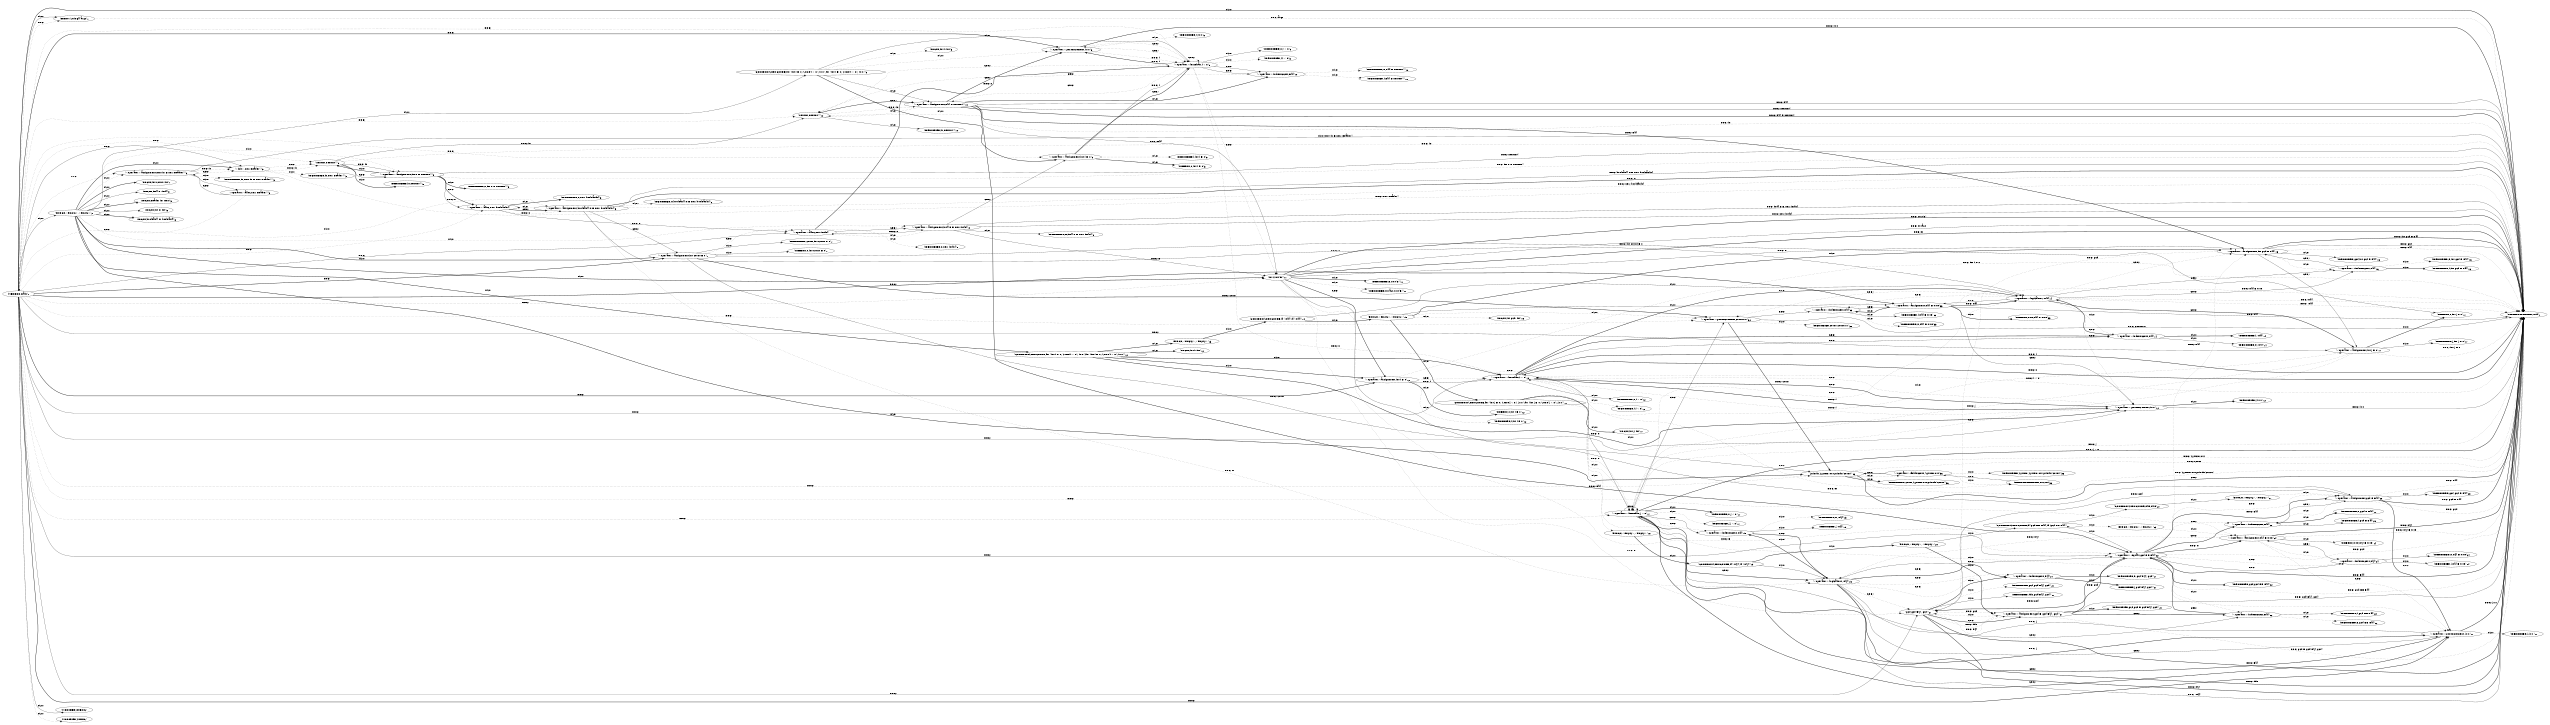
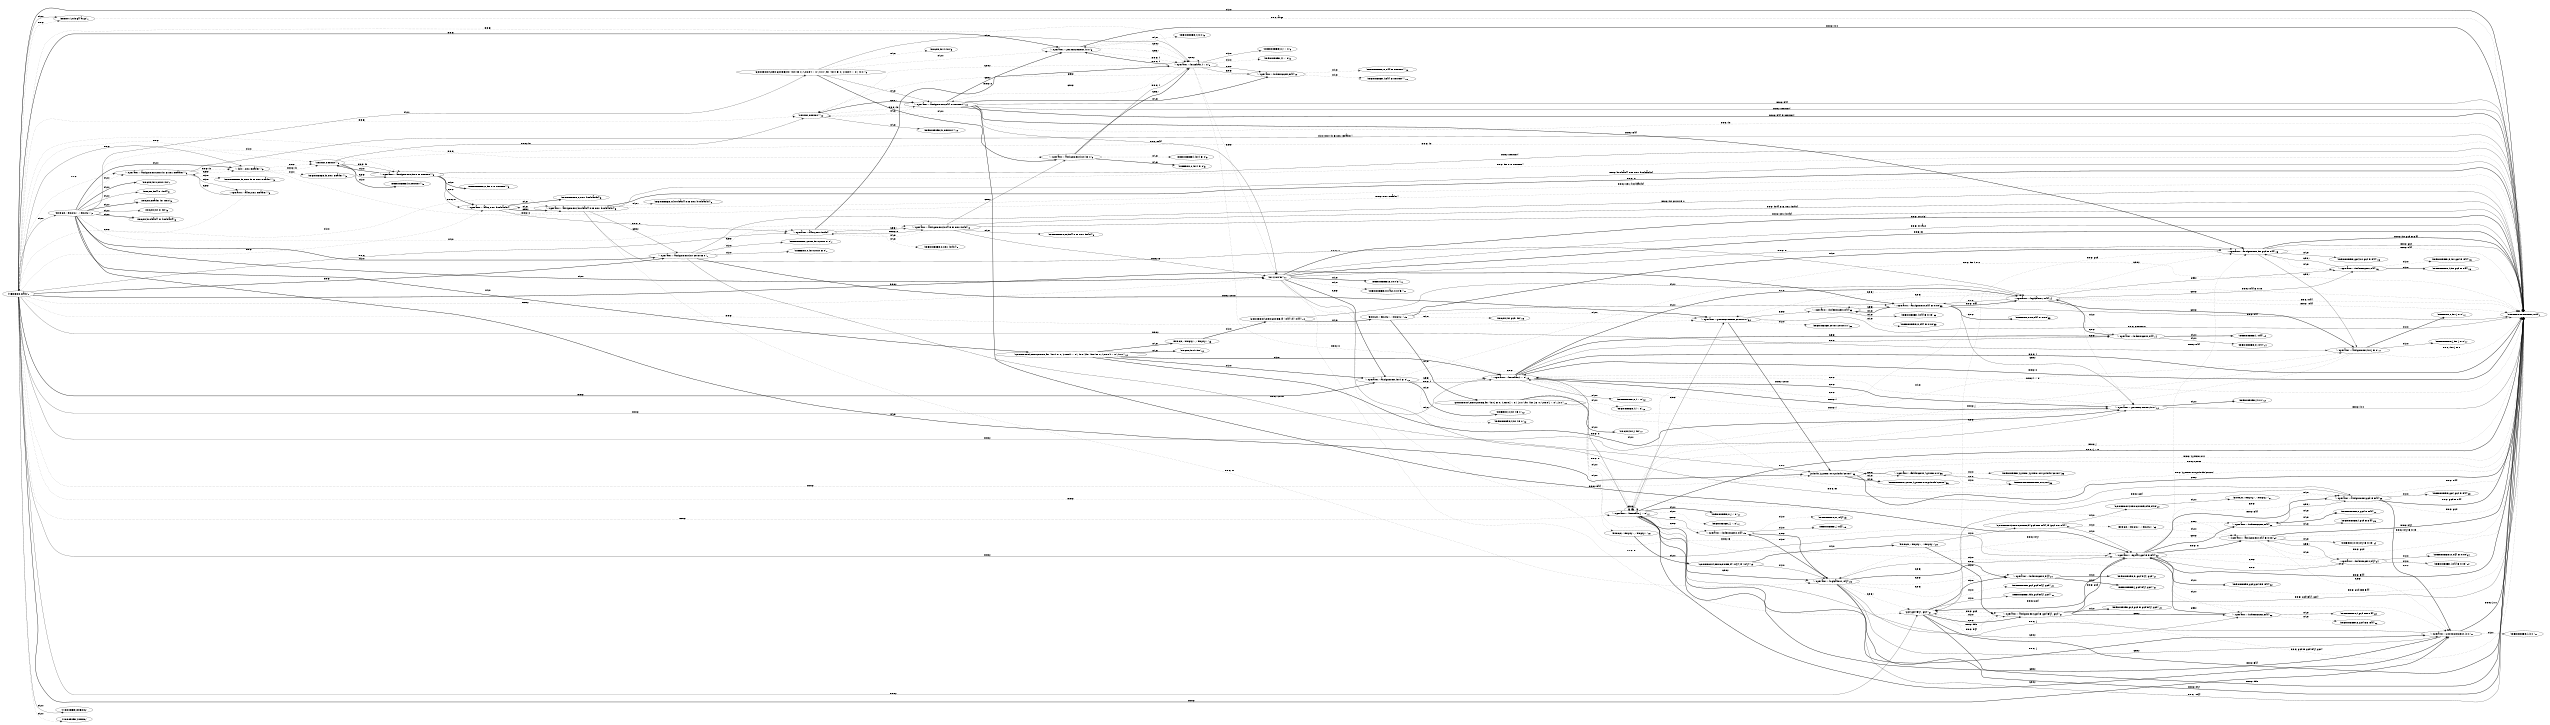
(1582, 245) -> (1647, 203)
(1971, 314) -> (1971, 314)
